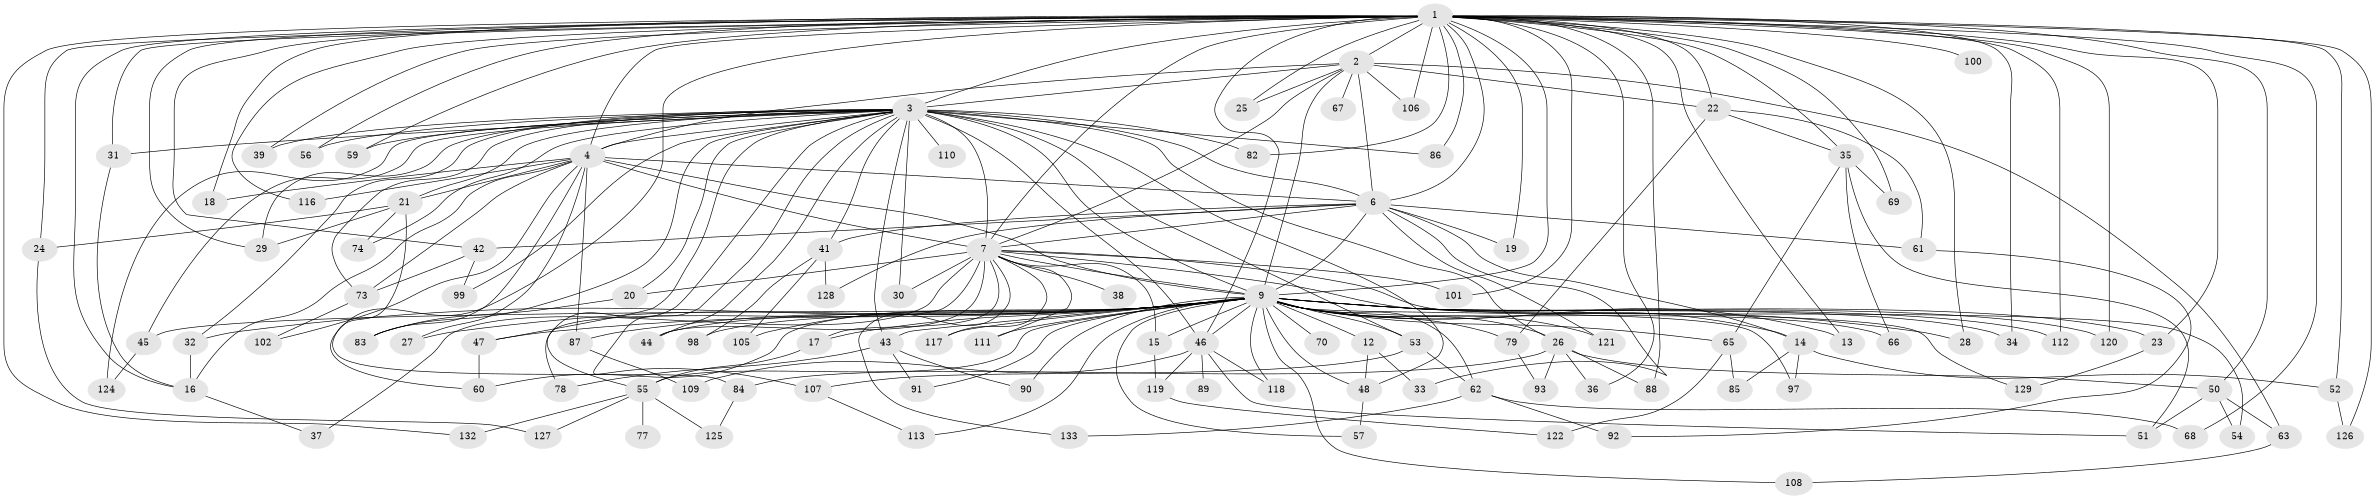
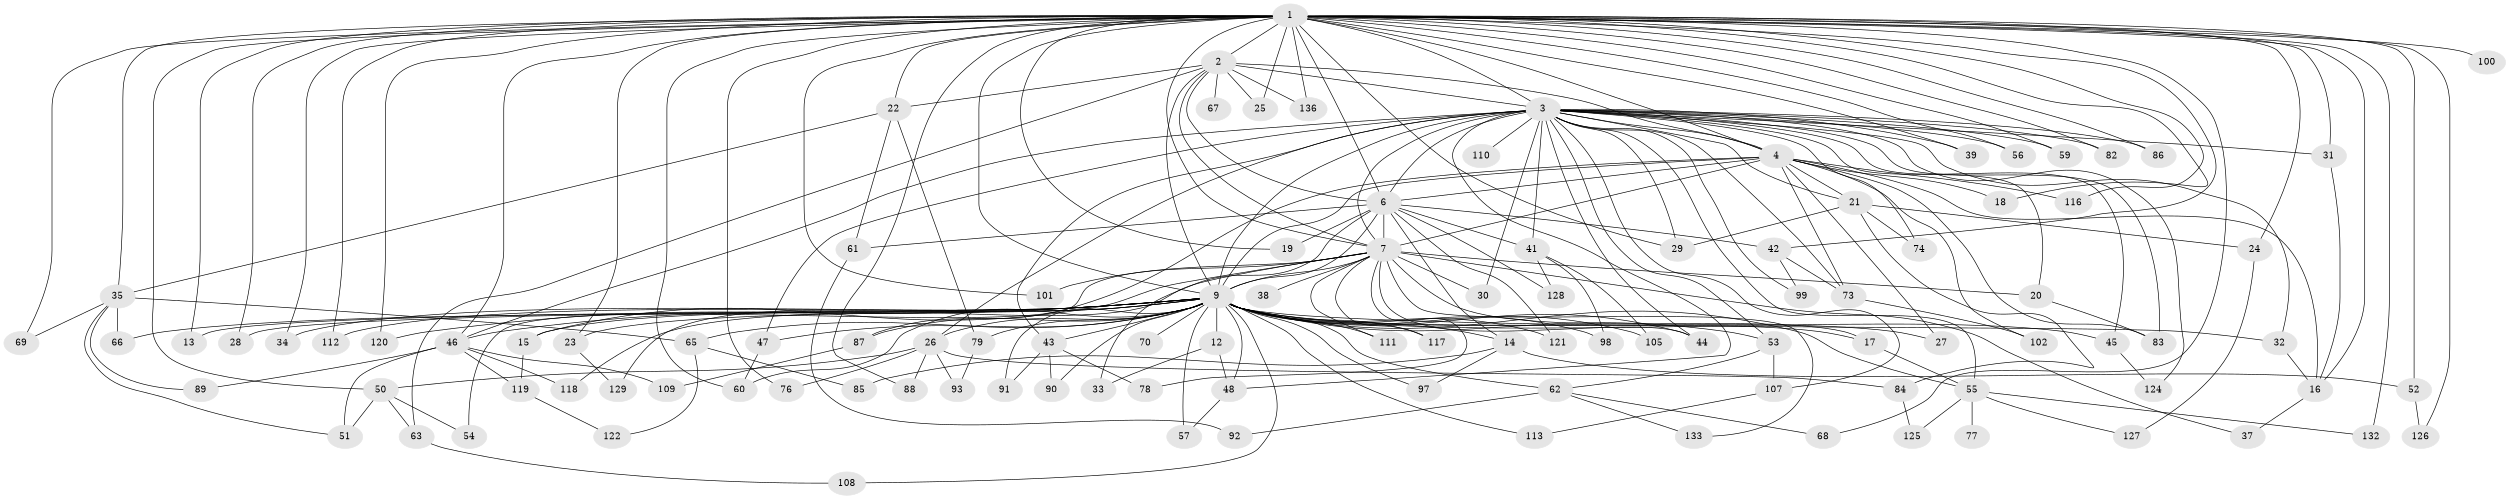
(1411, 109) -> (1308, 109)
none -> (110, 370)
(1593, 390) -> (786, 390)
